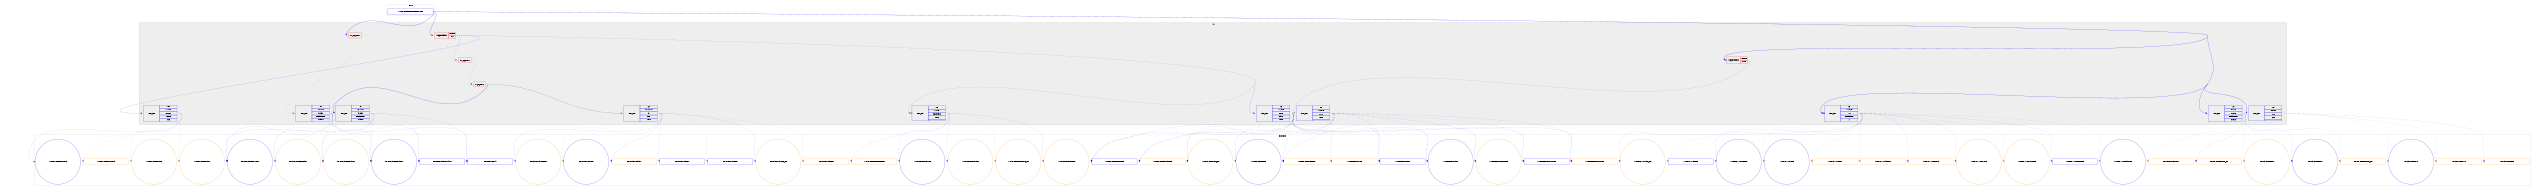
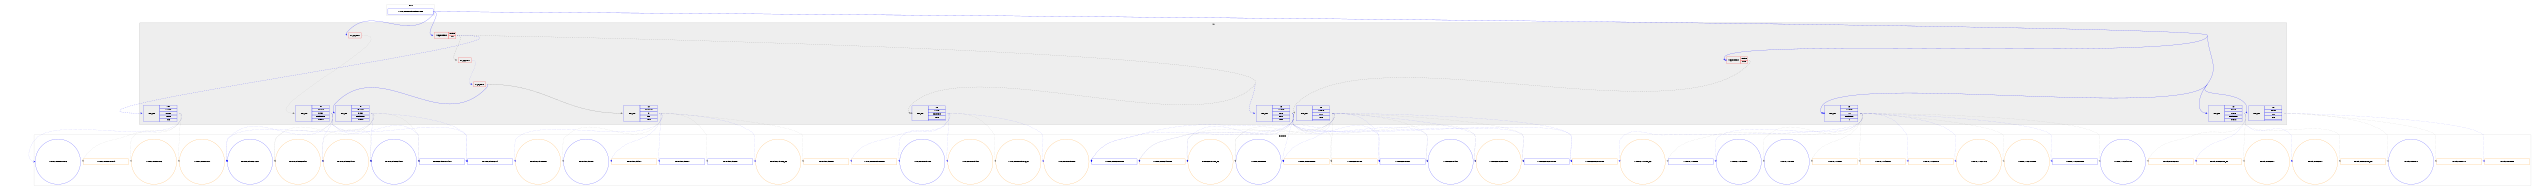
(490, 162) -> (490, 162)
(1210, 162) -> (1210, 162)
(2315, 162) -> (2315, 162)
